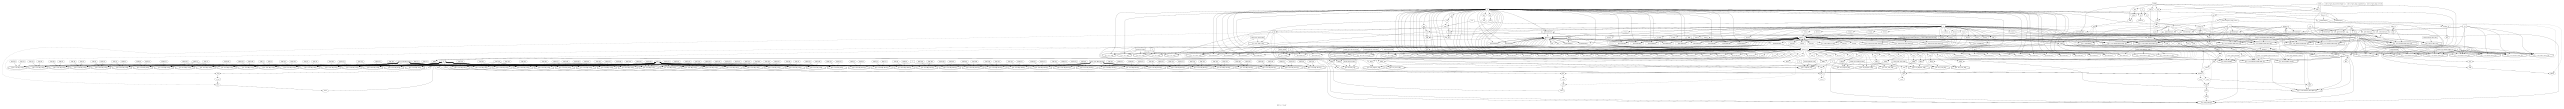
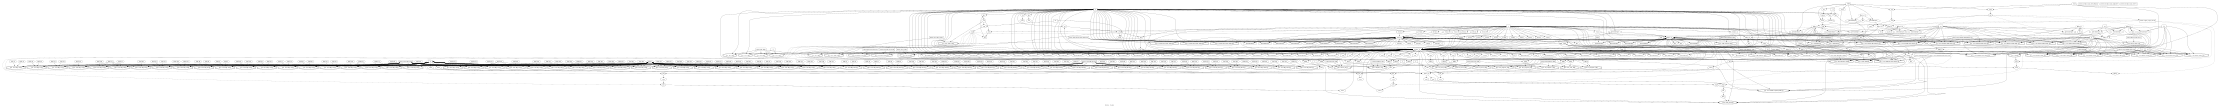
none -> (1826, 38)
